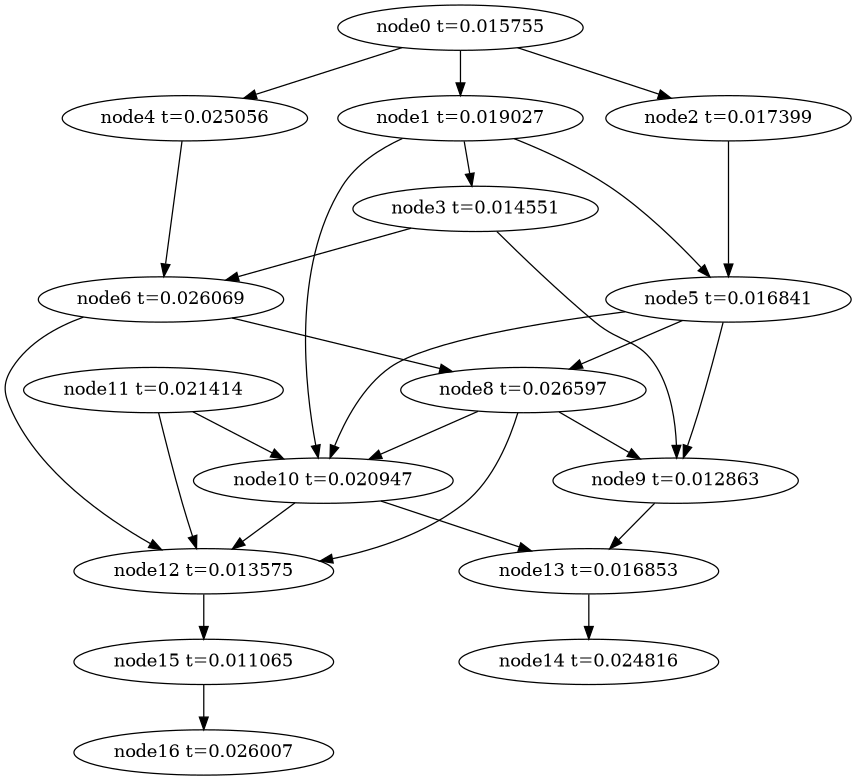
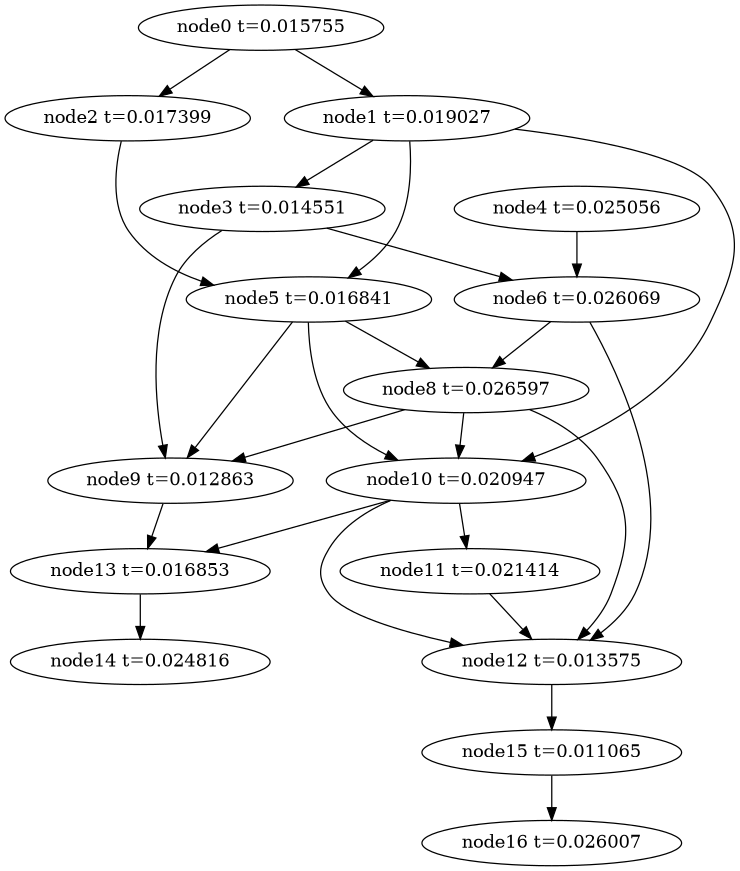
(329, 71) -> none
(233, 432) -> (462, 520)
